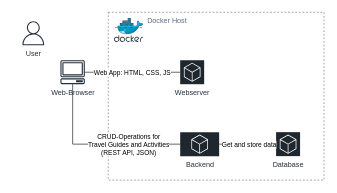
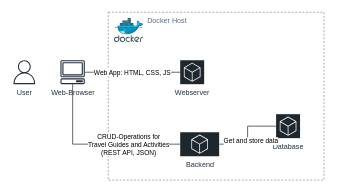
(33, 33) -> (24, 72)
(288, 144) -> (288, 126)
